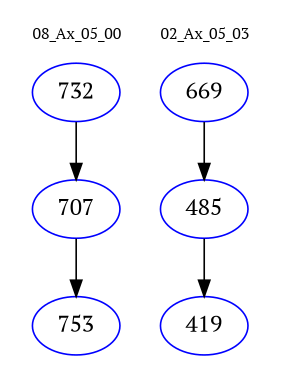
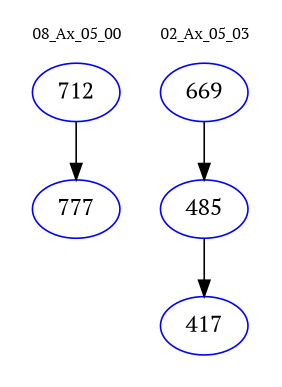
(76, 92) -> (76, 92)
(76, 209) -> (76, 209)
(76, 326) -> none
(204, 326) -> (204, 326)
